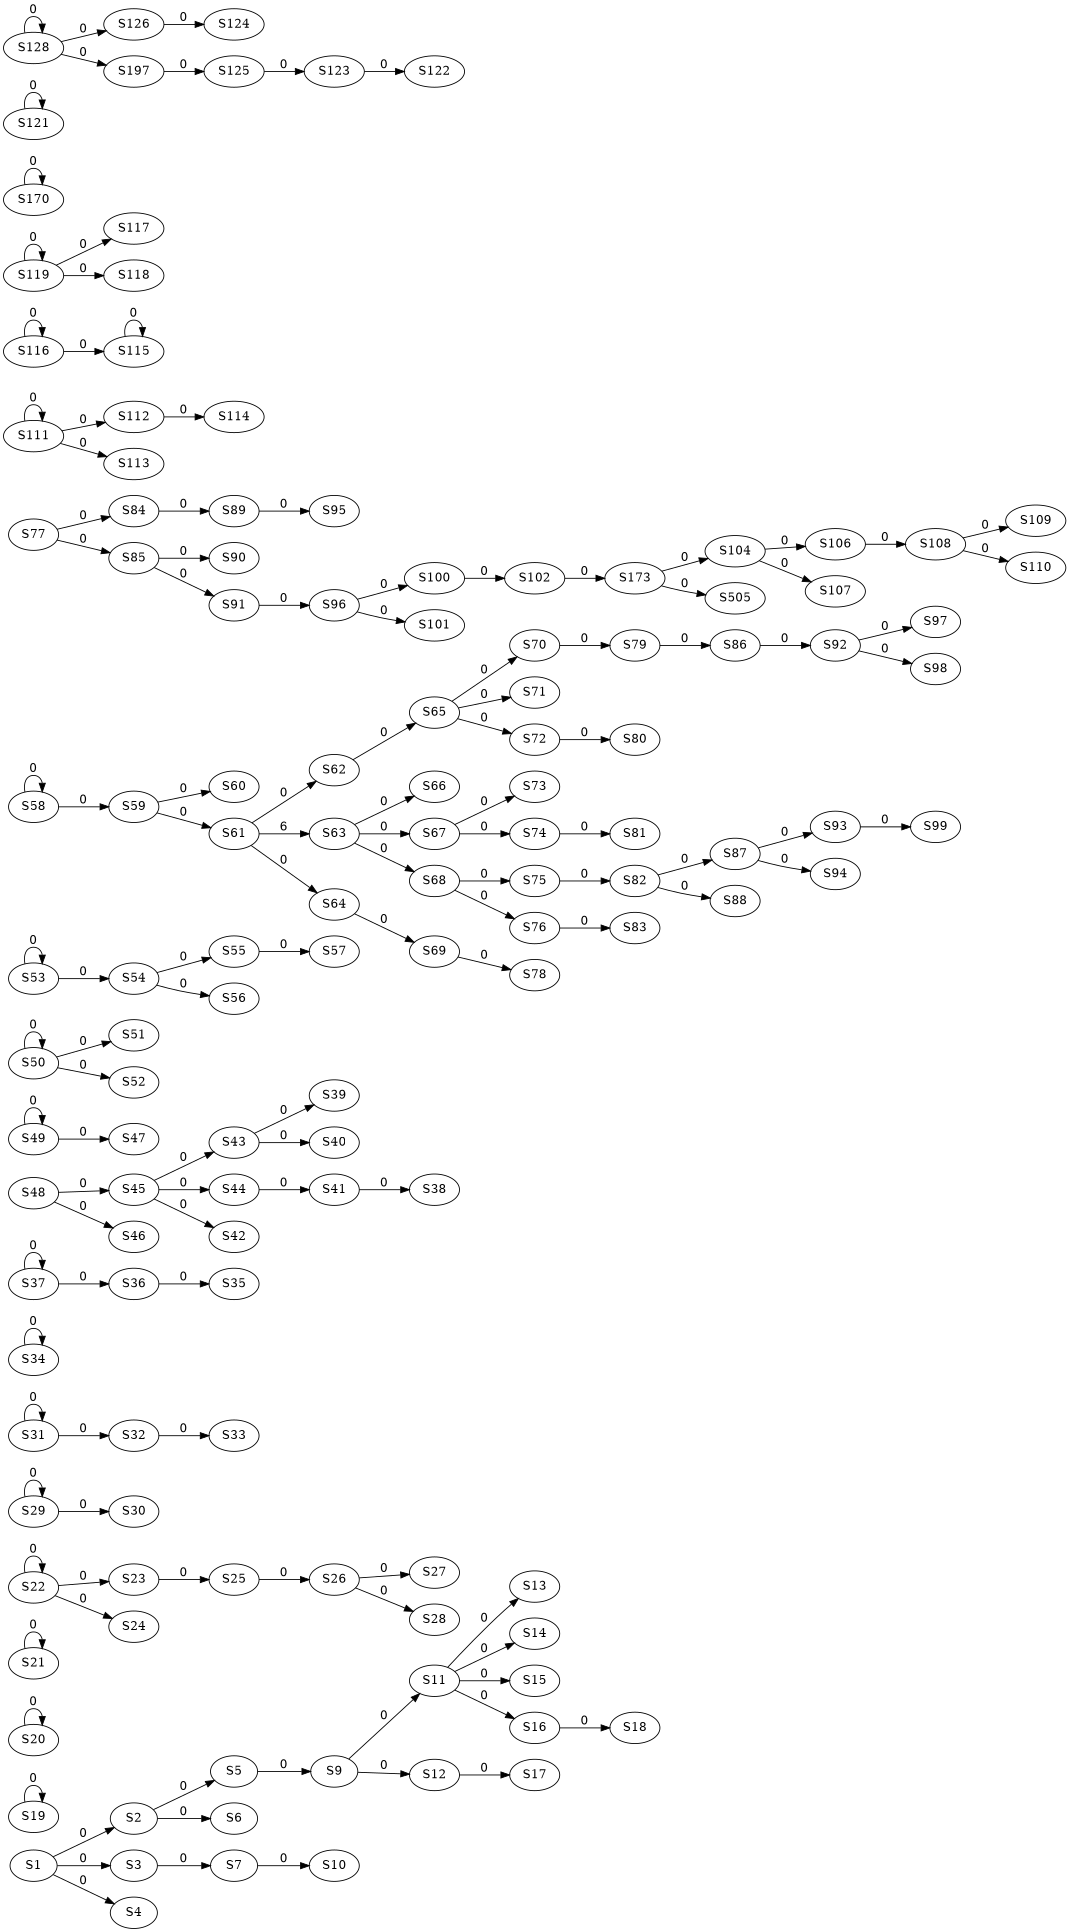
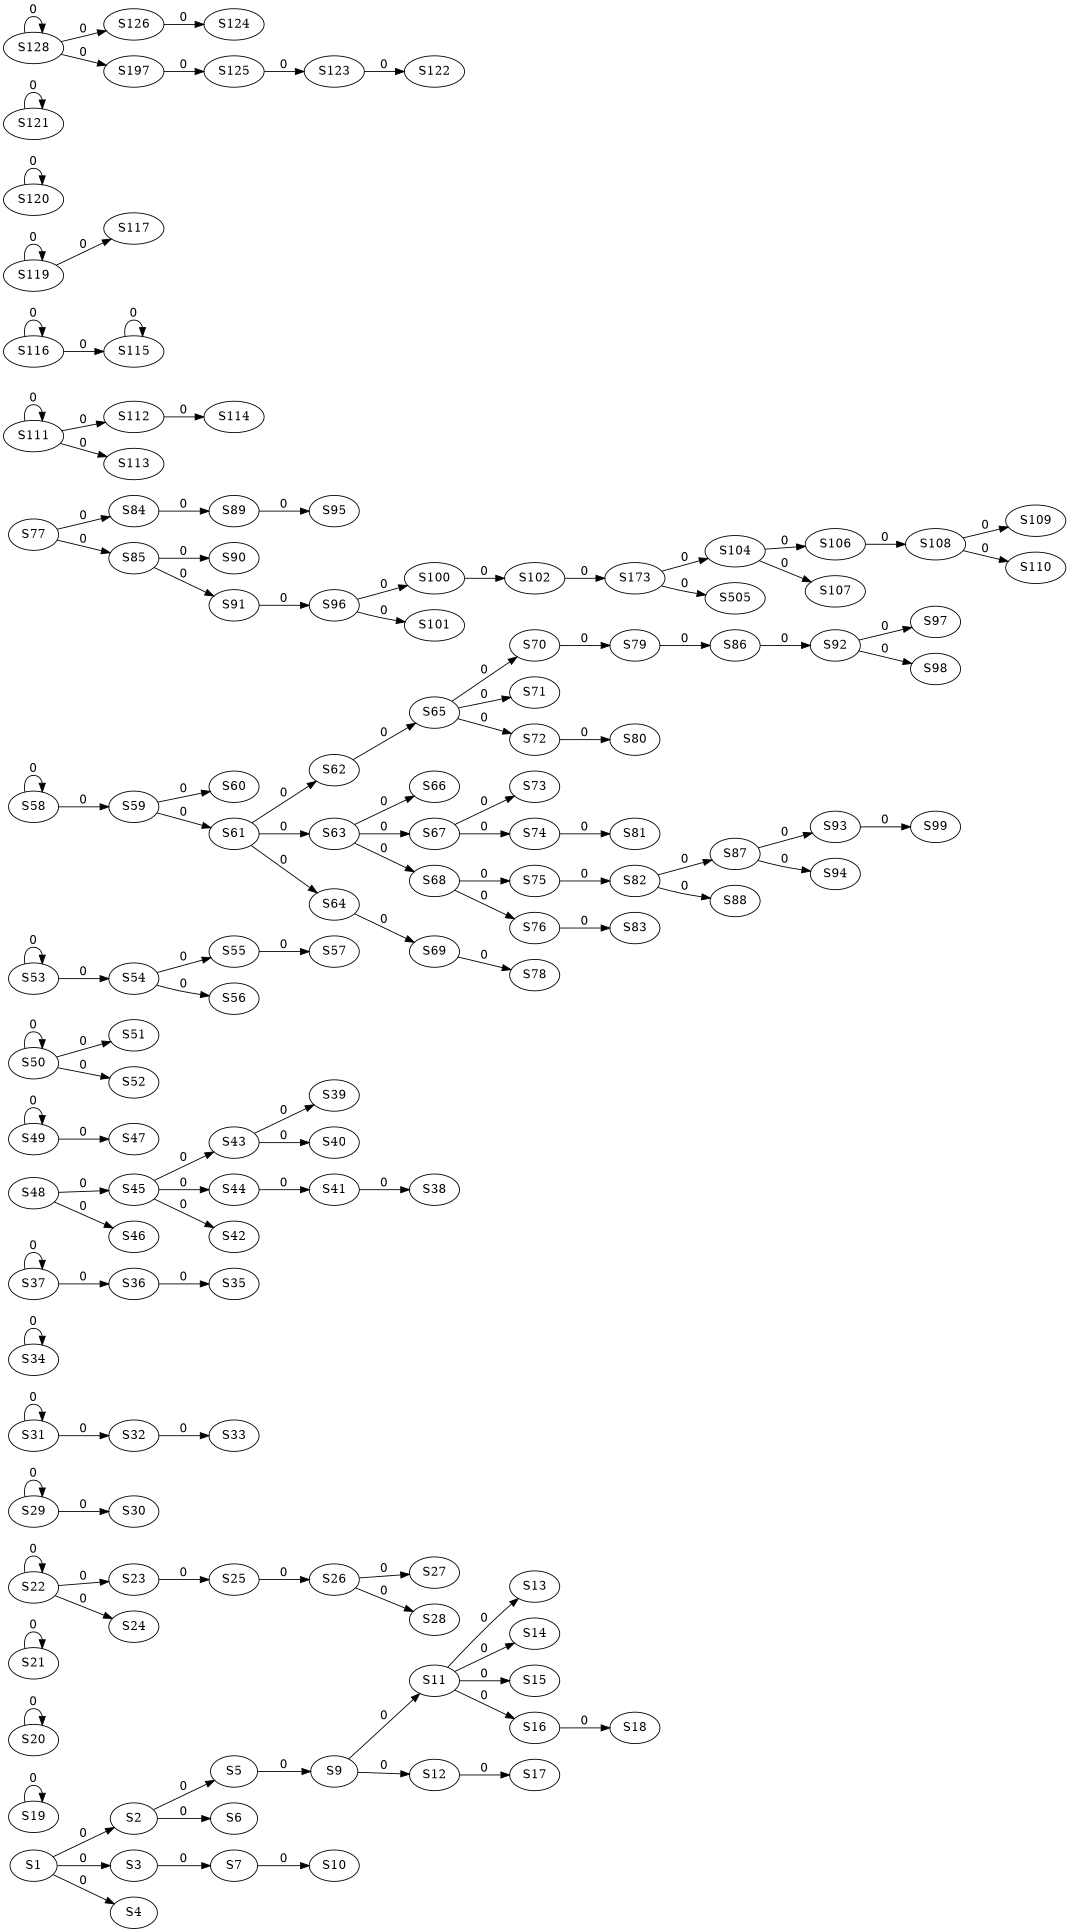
(34, 200) -> (34, 200)
(134, 276) -> none
(284, 827) -> (284, 827)
